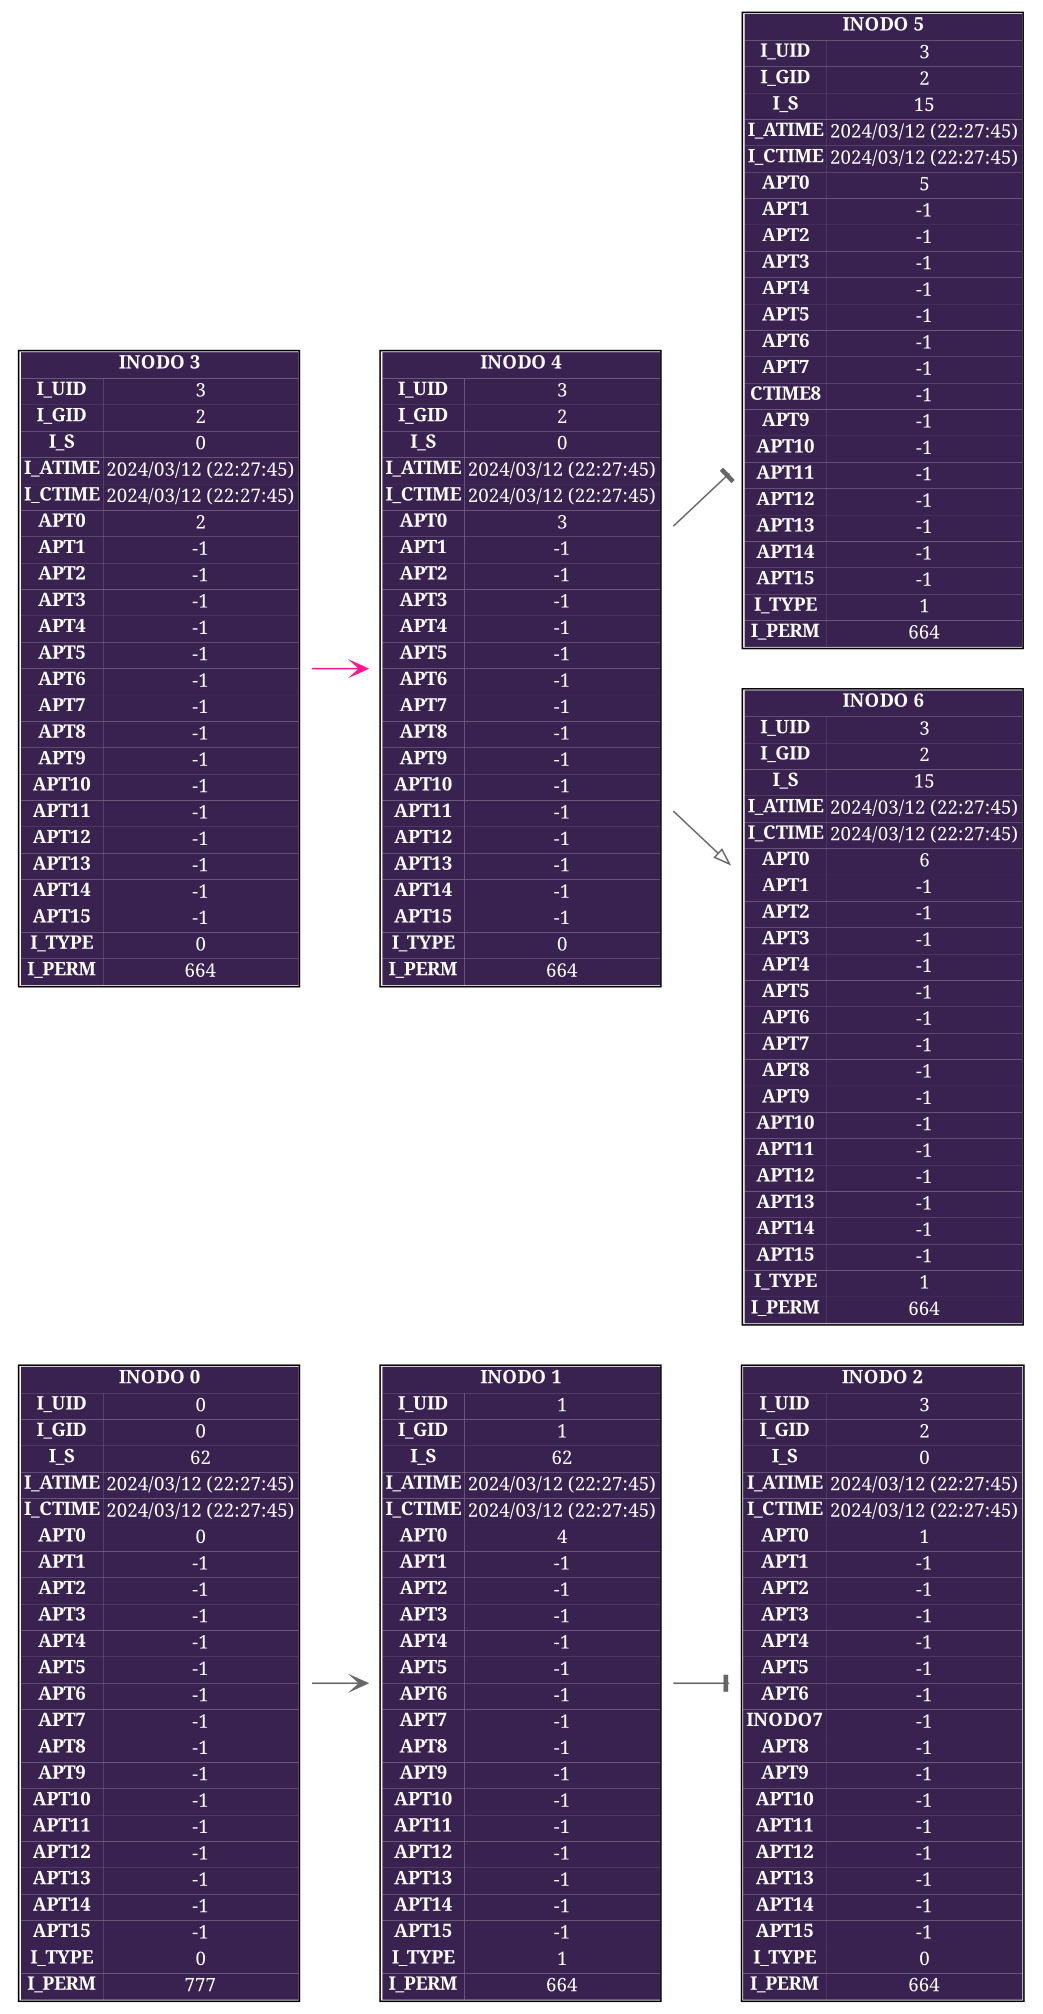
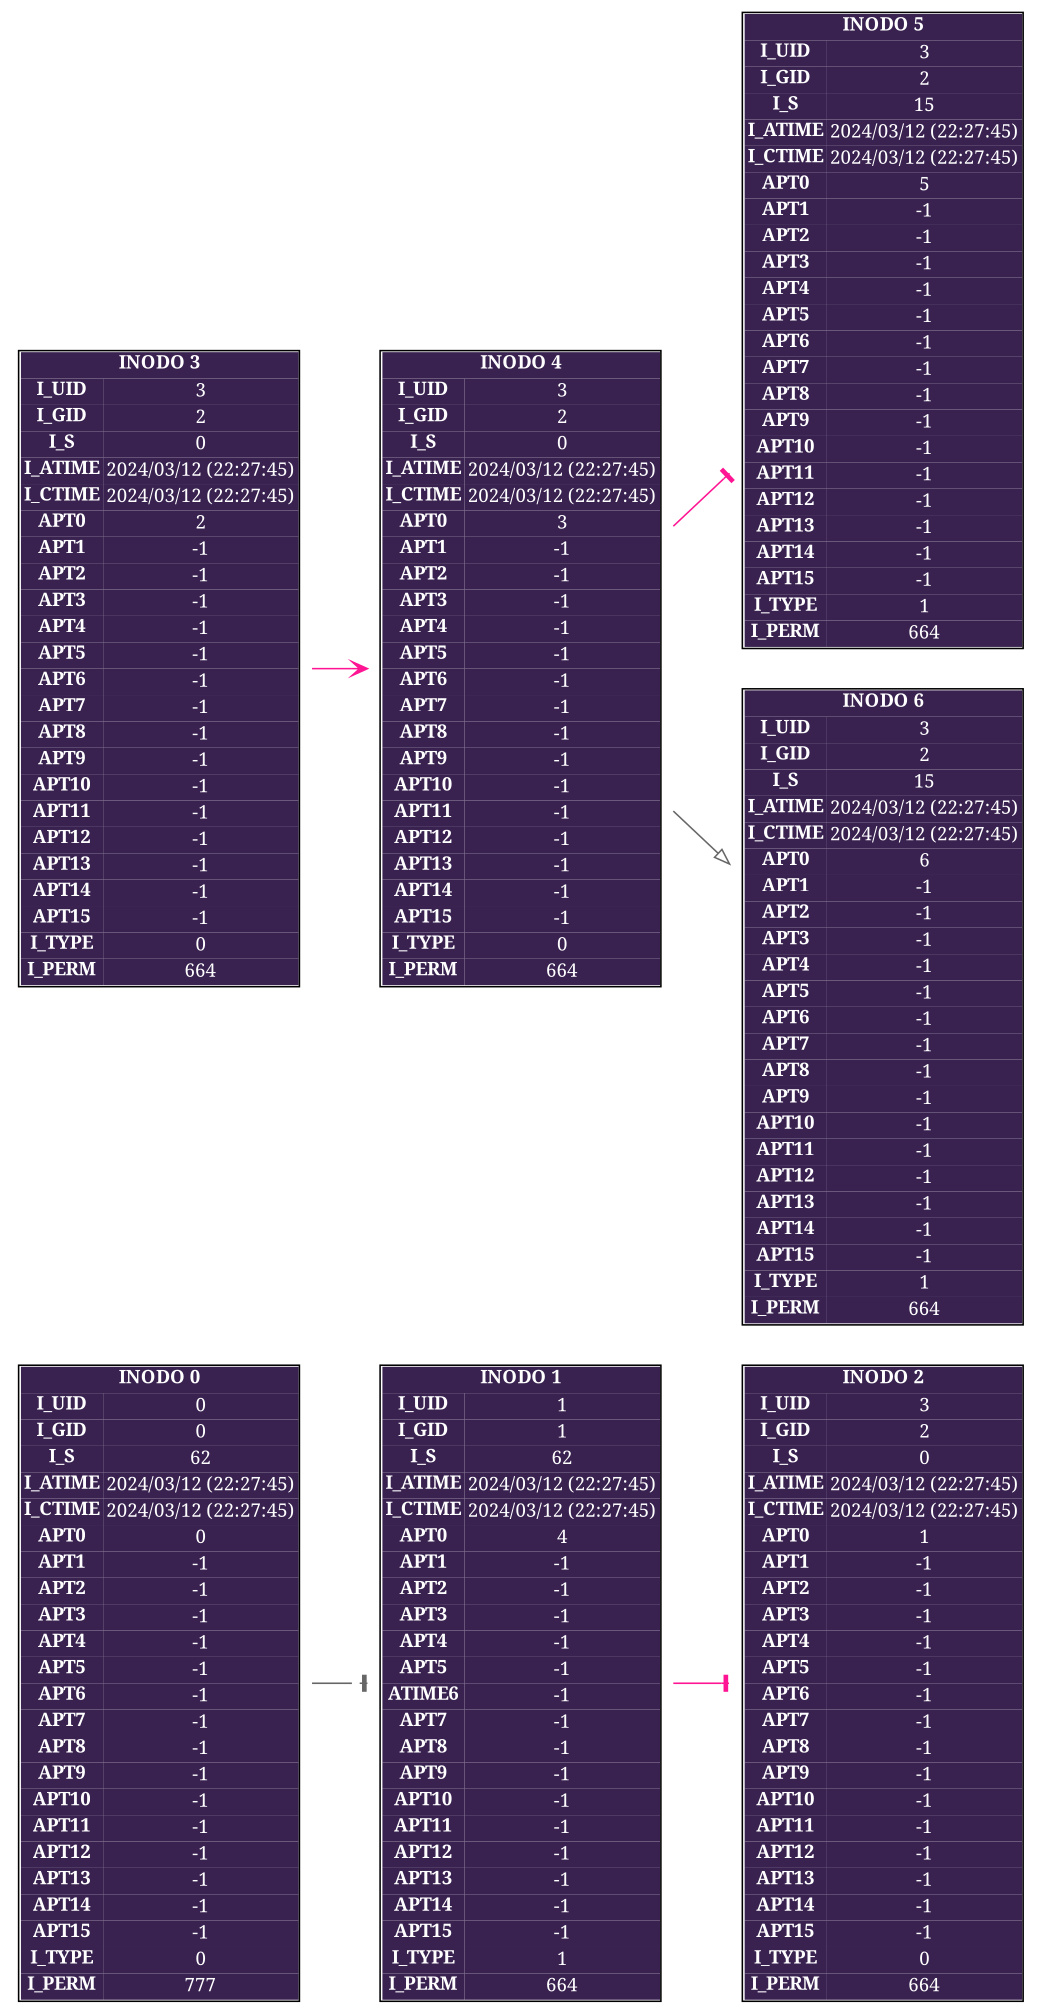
(786, 394) -> (786, 394)
(699, 502) -> (699, 502)
(332, 1683) -> (332, 1683)
(697, 1683) -> (697, 1683)
(424, 1694) -> (424, 1694)
(785, 1720) -> (786, 1720)
